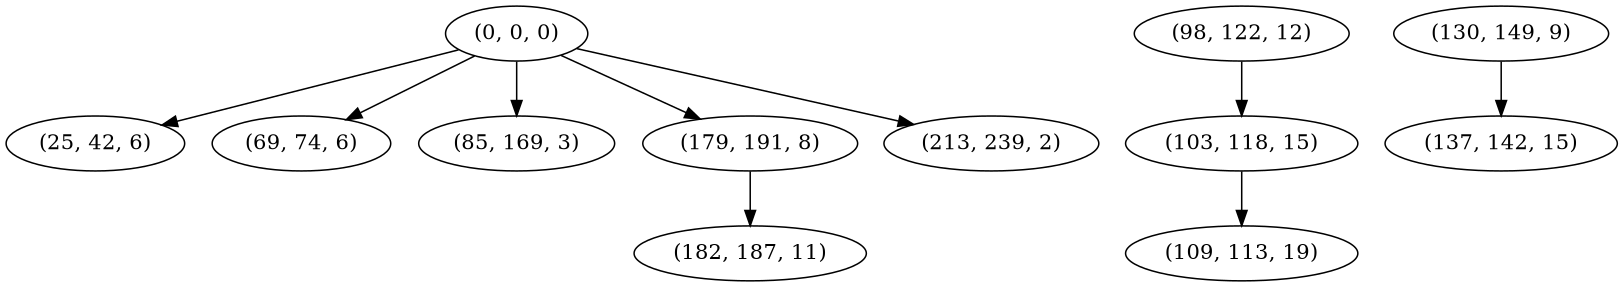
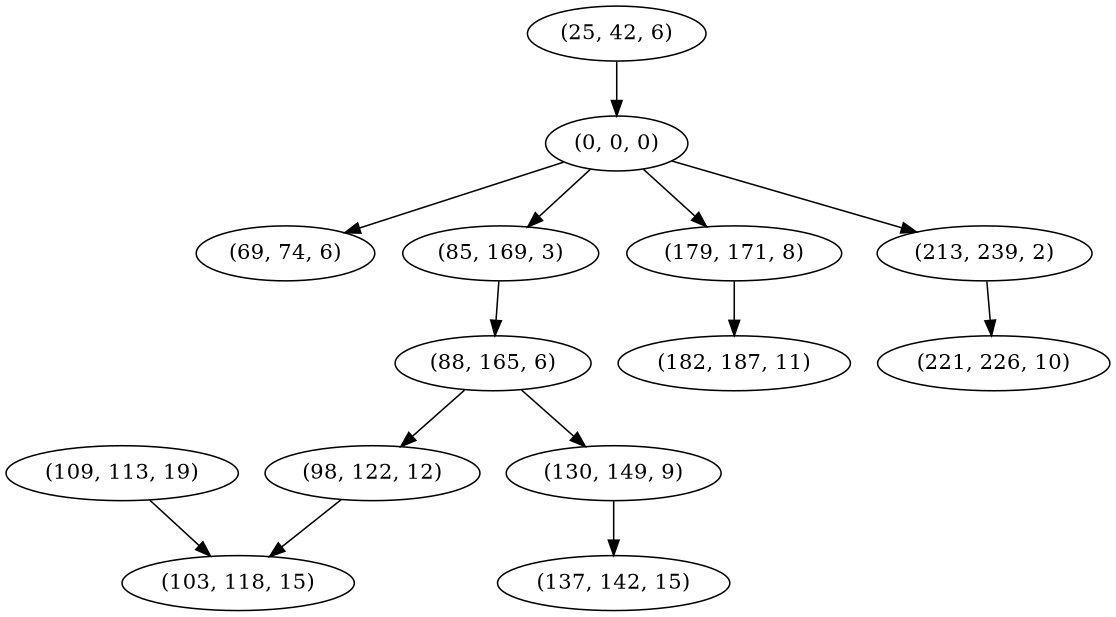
(318, 86) -> (617, 81)
(750, 143) -> (734, 253)
(1242, 191) -> (174, 523)
none -> (493, 363)
none -> (994, 363)
